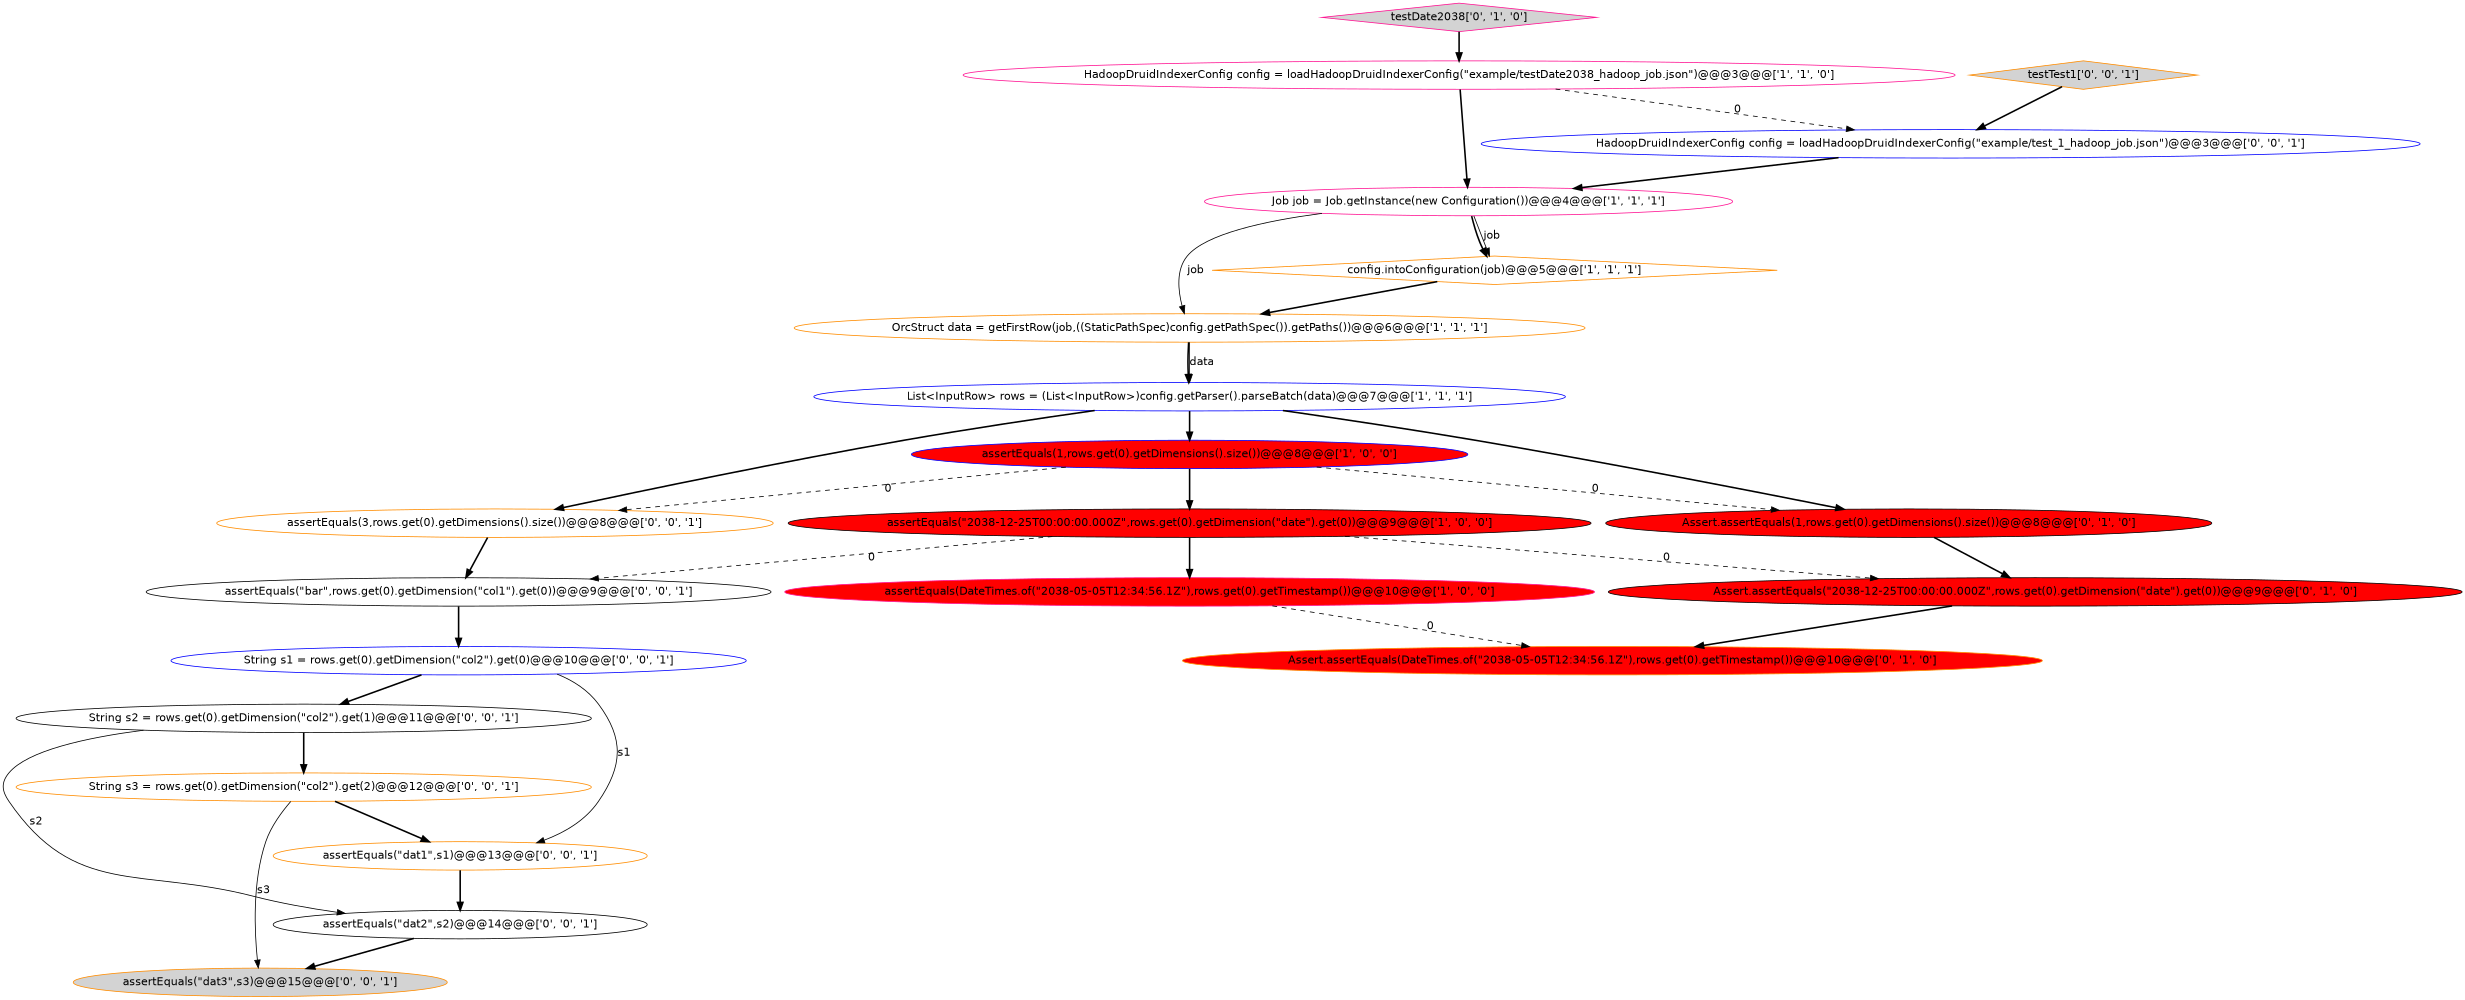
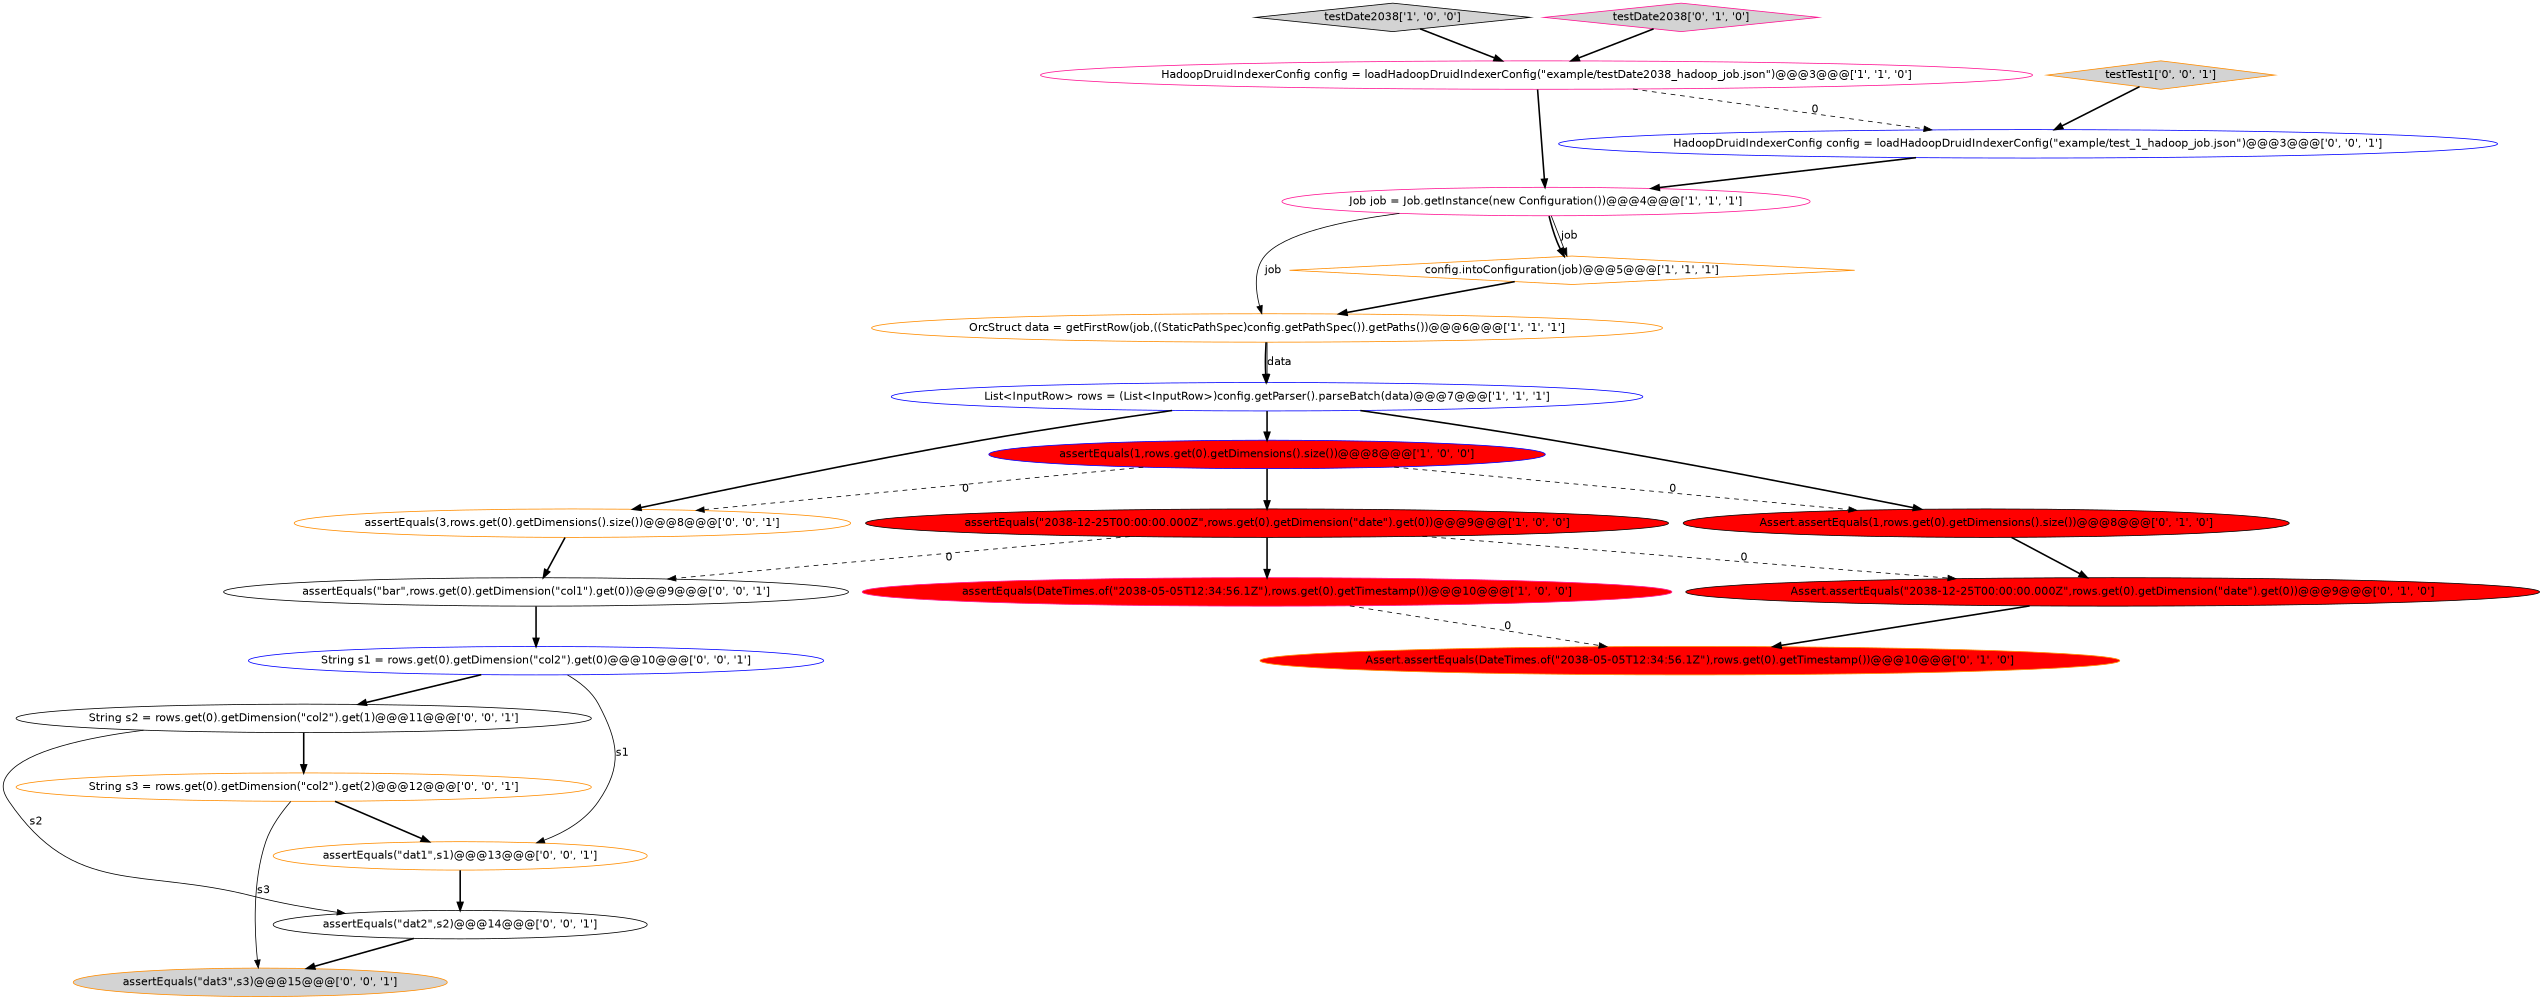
none -> (1393, 17)
